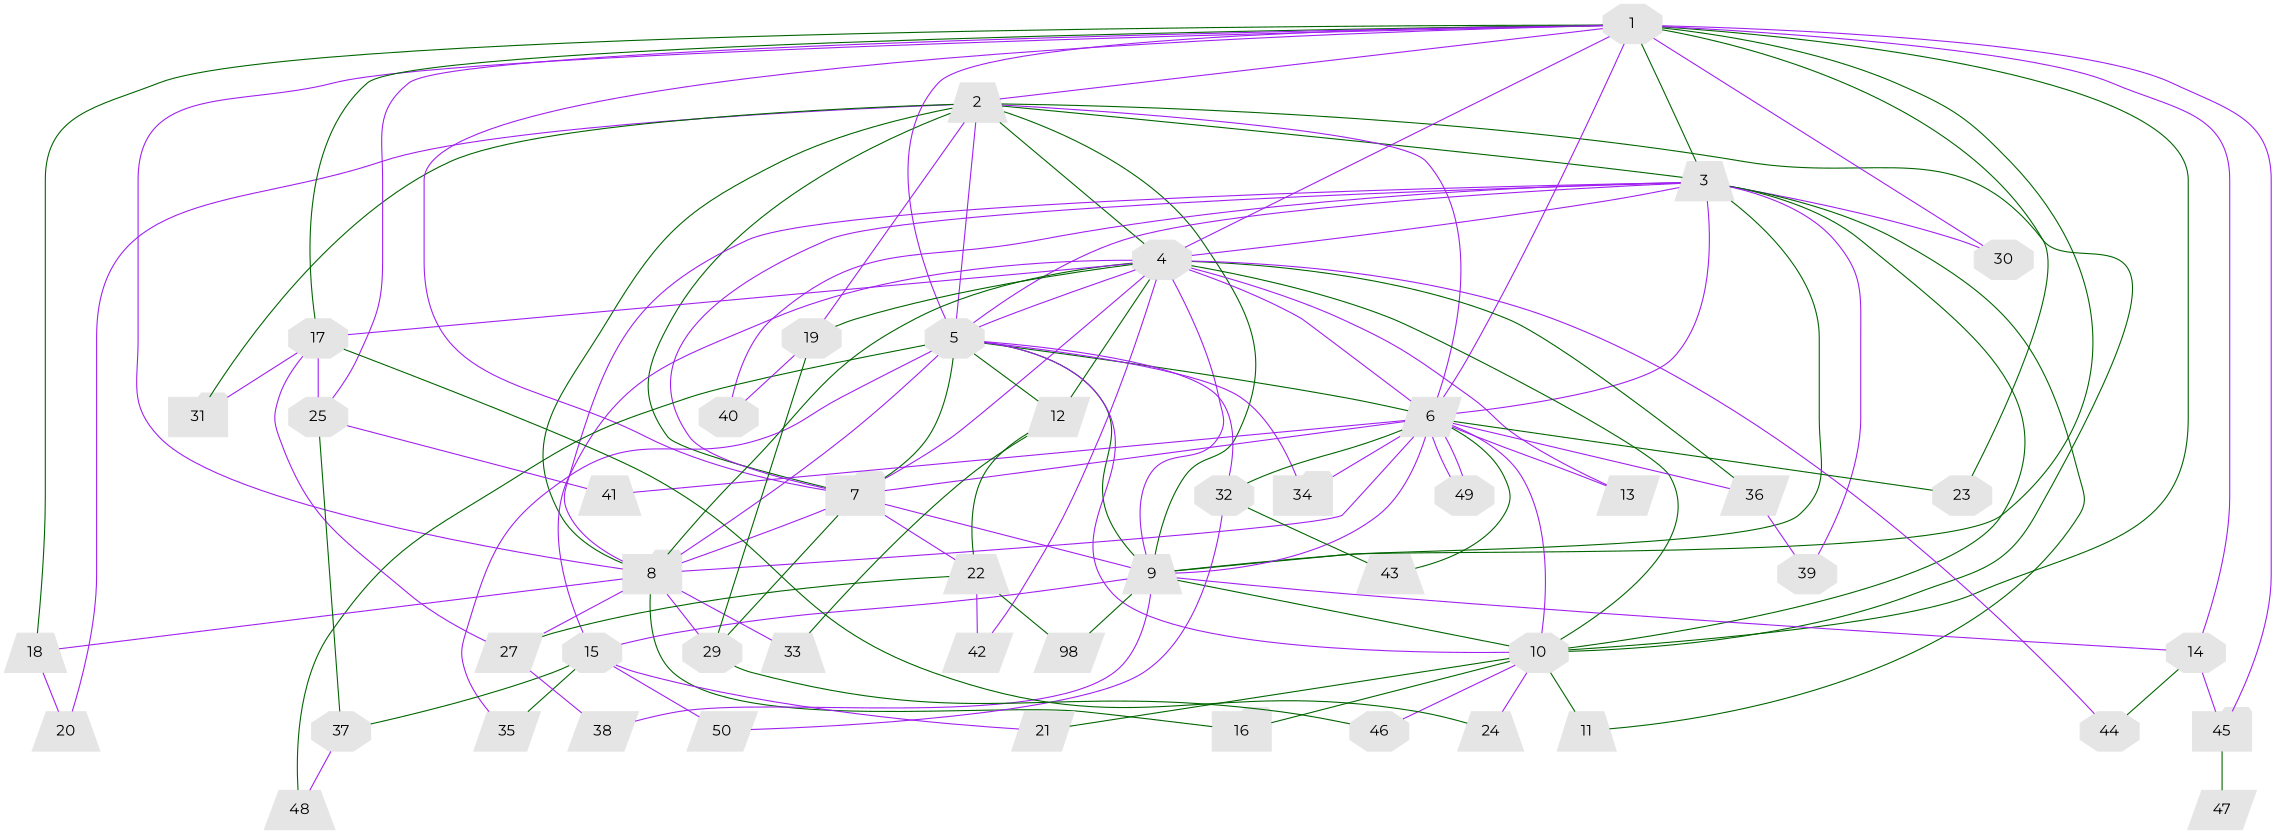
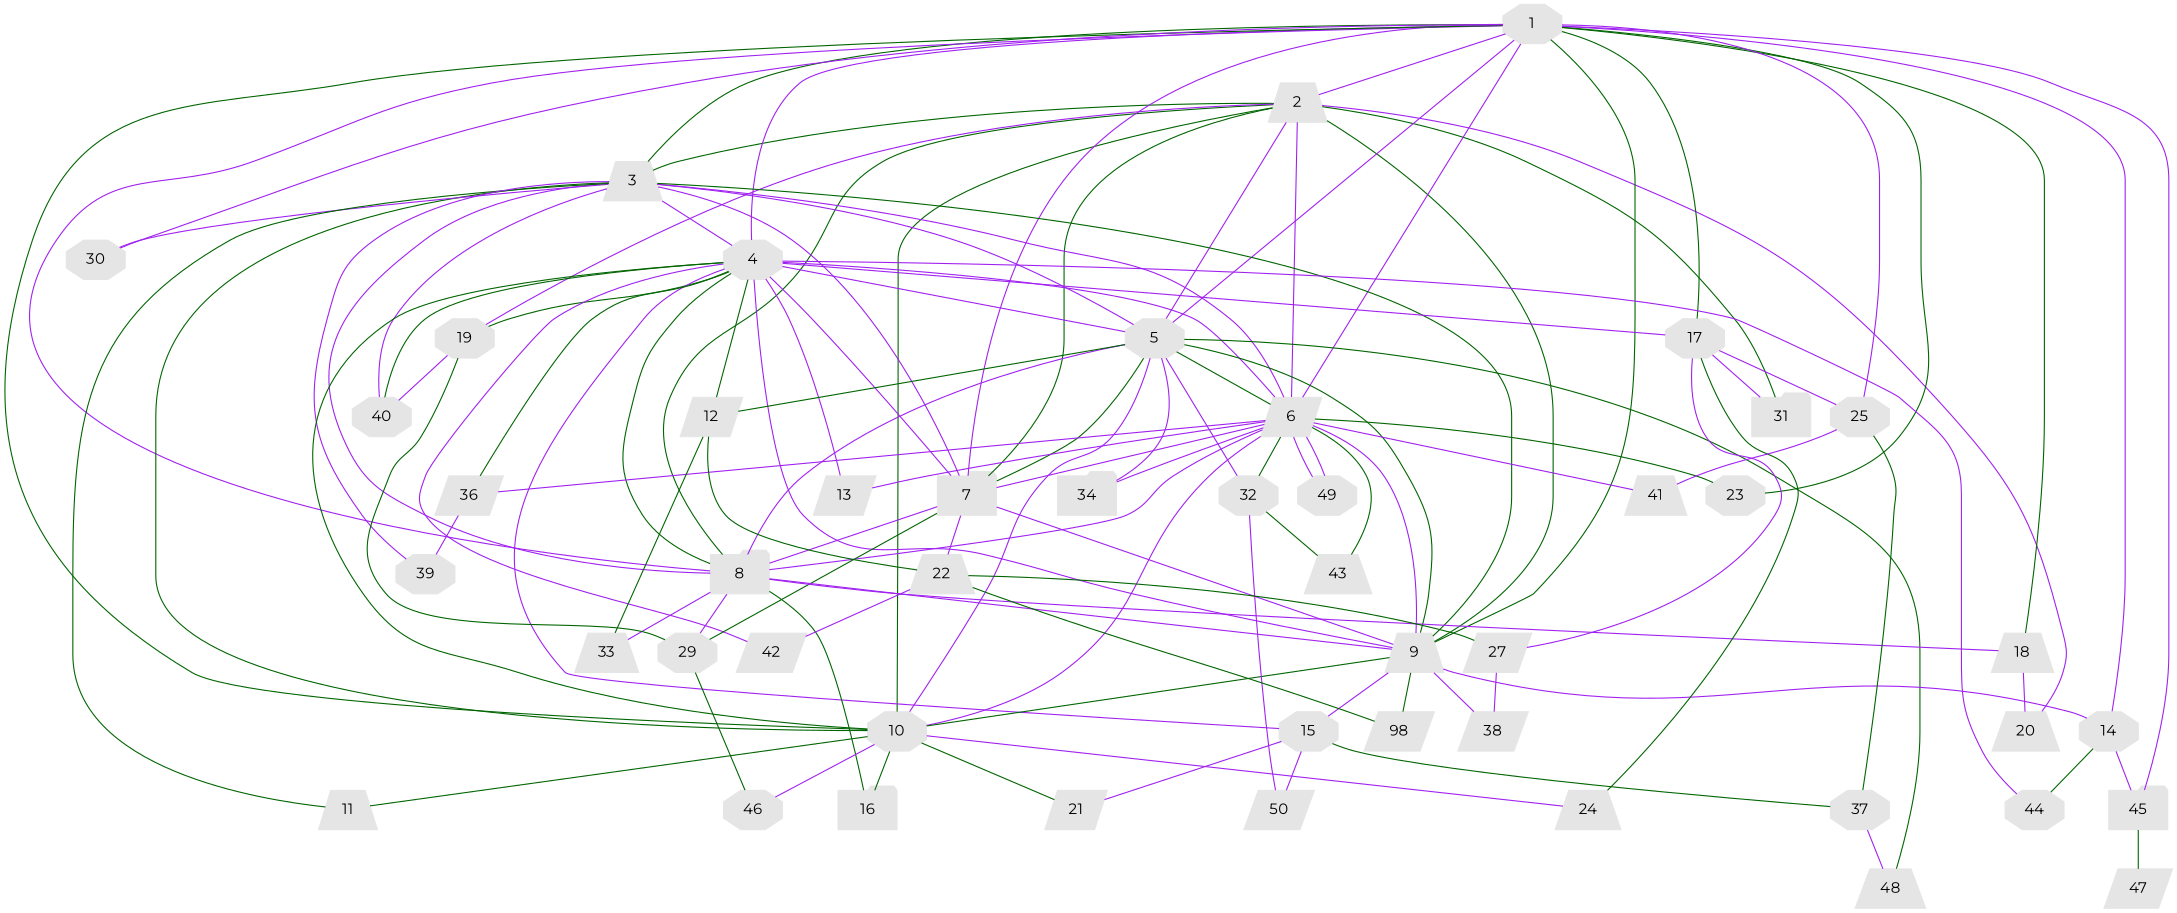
(1072, 183) -> (460, 302)
(583, 612) -> (1081, 614)
(507, 731) -> none
